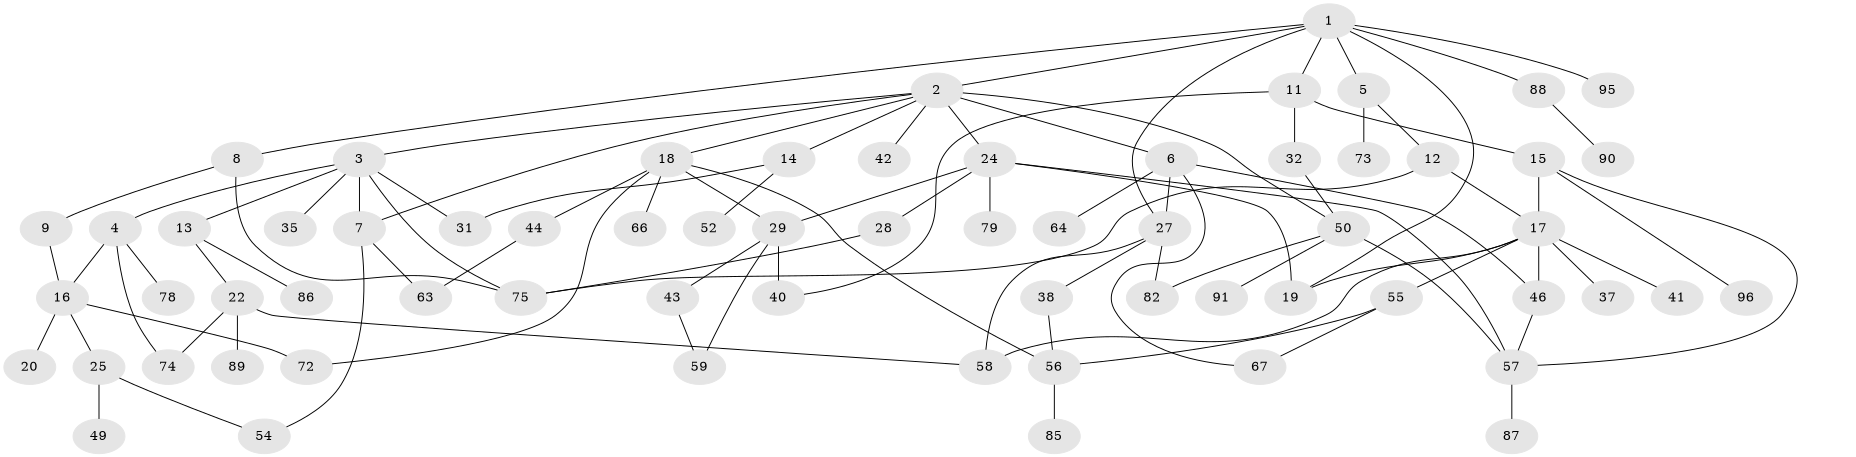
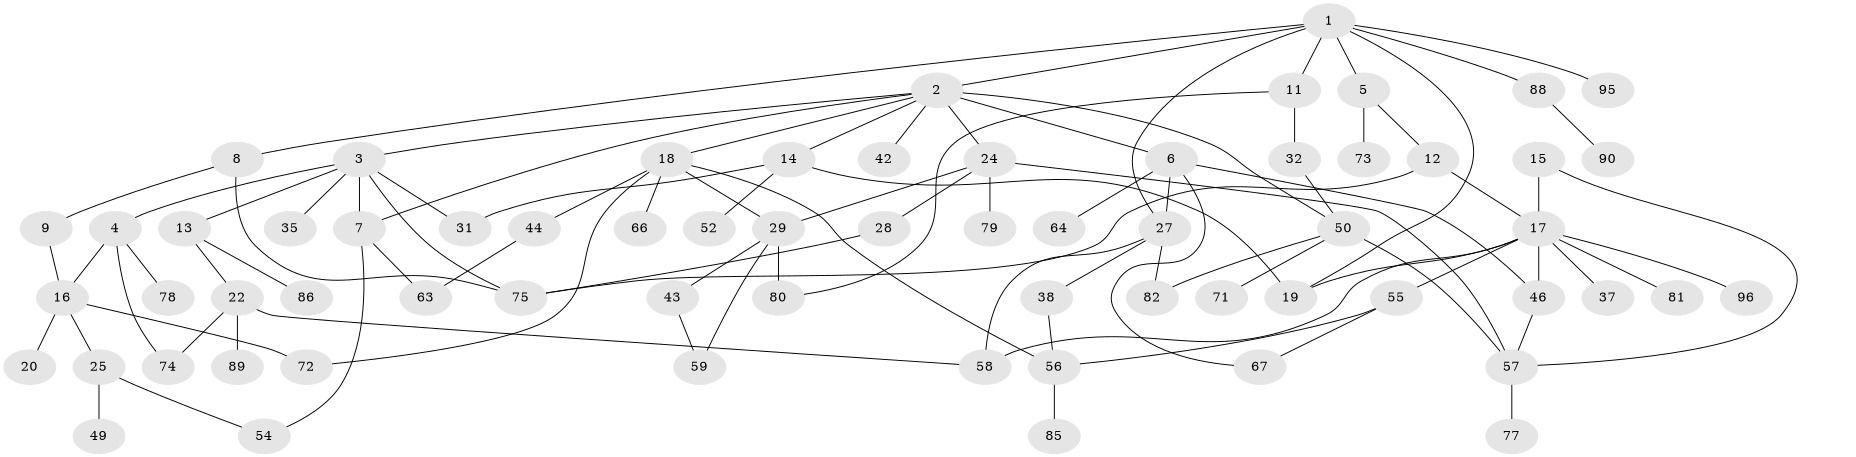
(1414, 129) -> none
(1212, 194) -> (1061, 180)
(1643, 229) -> (1645, 258)
(778, 298) -> (778, 298)
(1222, 298) -> (1222, 298)
(1677, 298) -> (1677, 298)
(1512, 436) -> (1512, 436)
